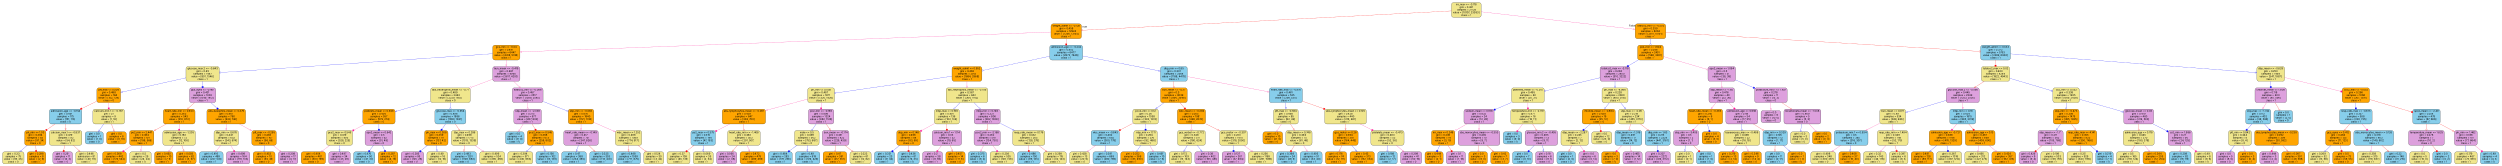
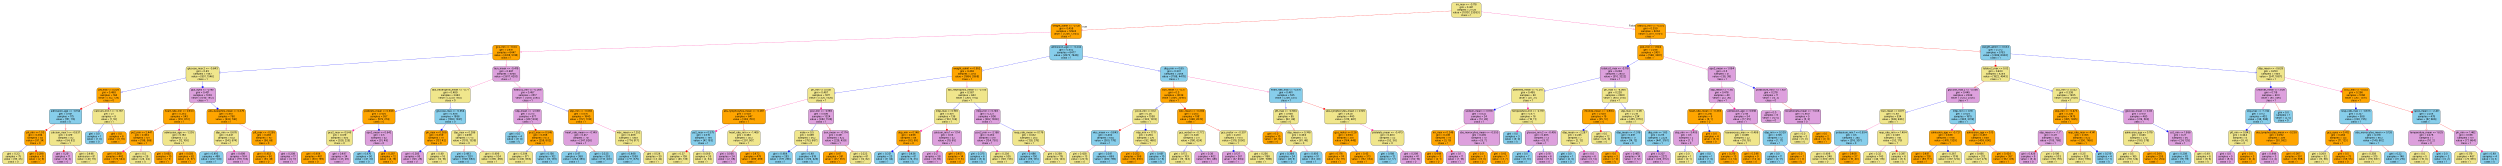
(264, 158) -> (264, 158)
